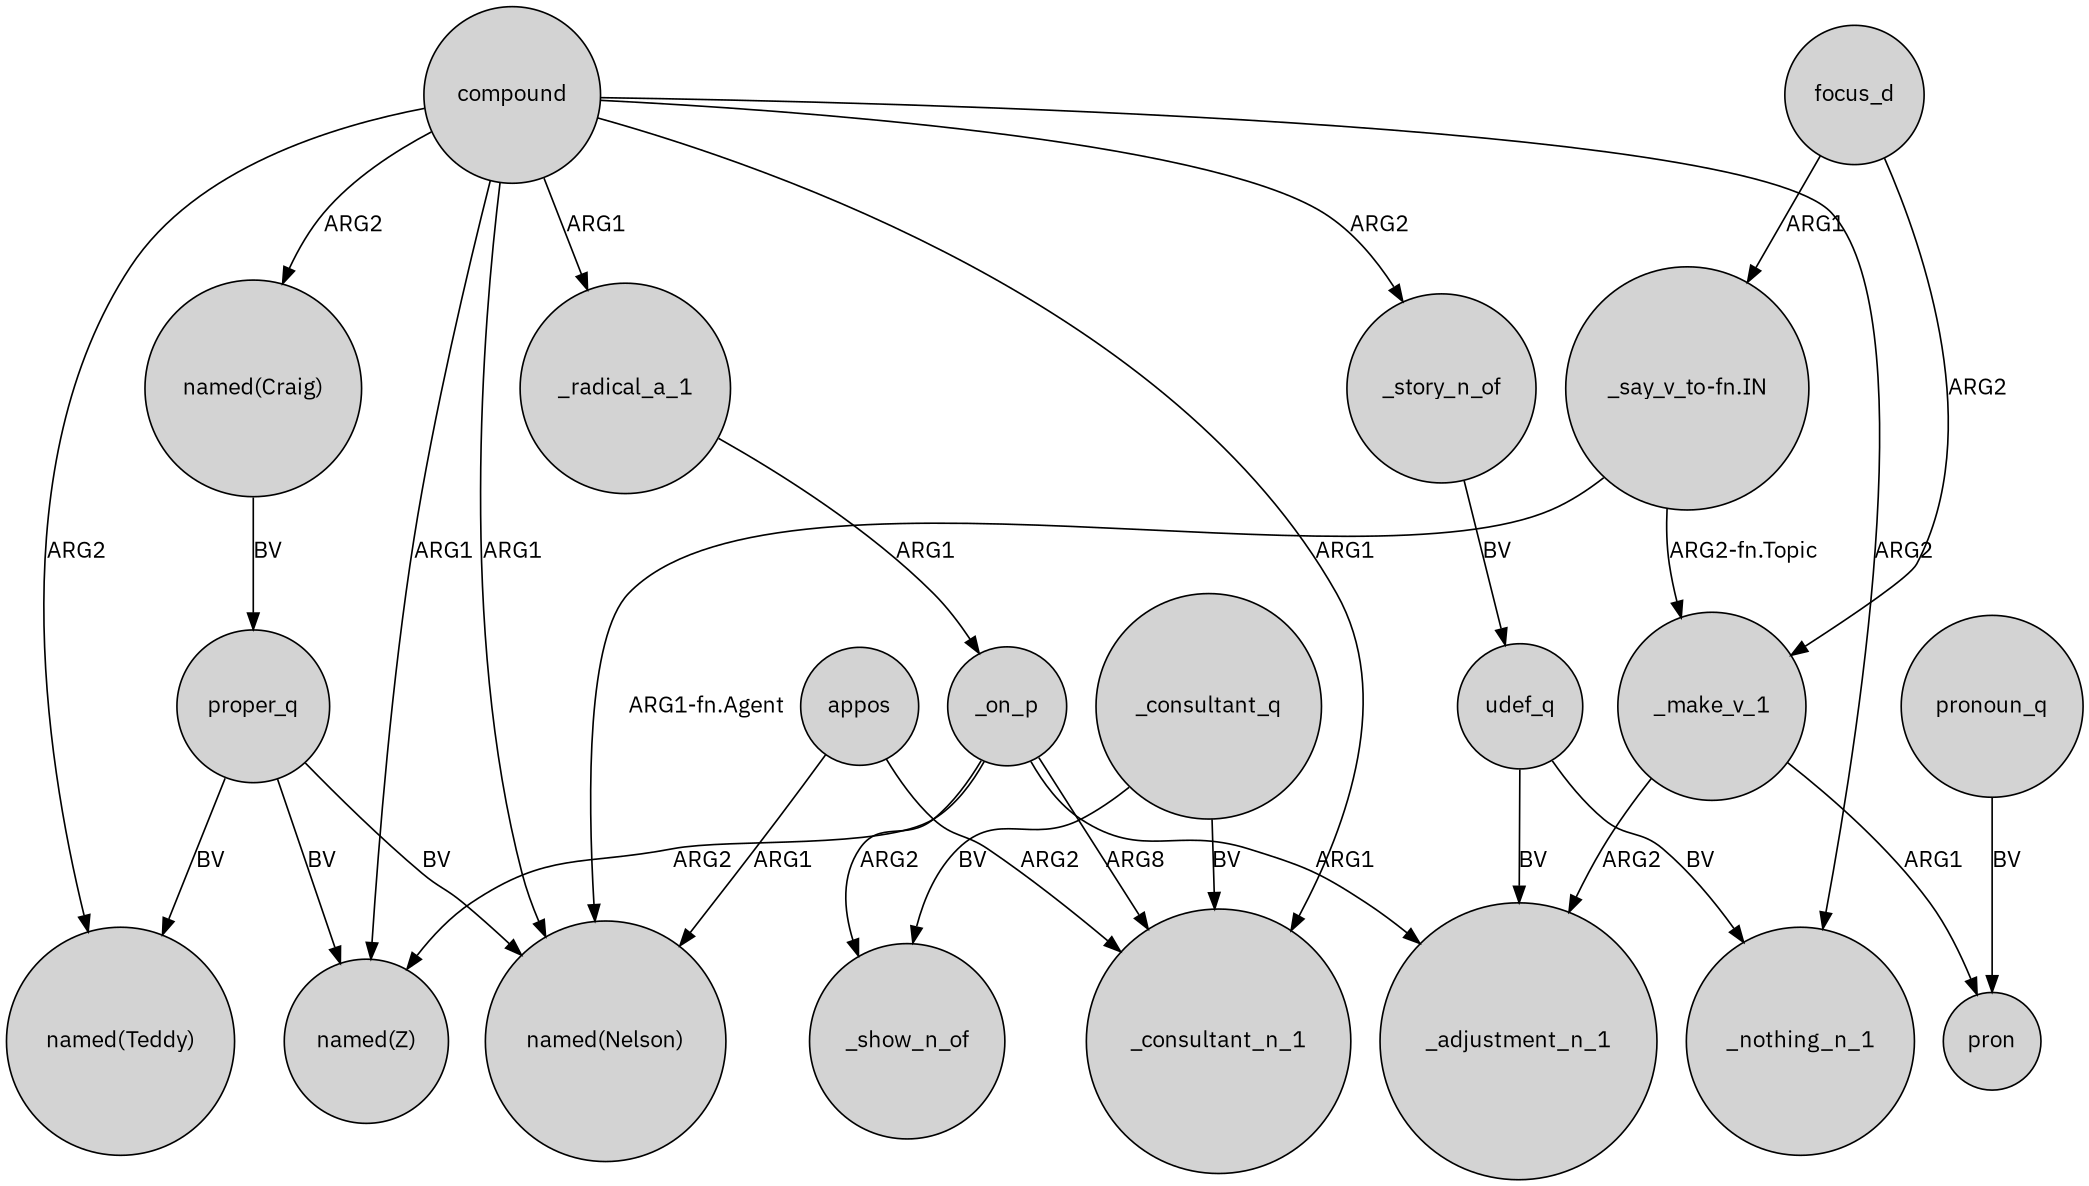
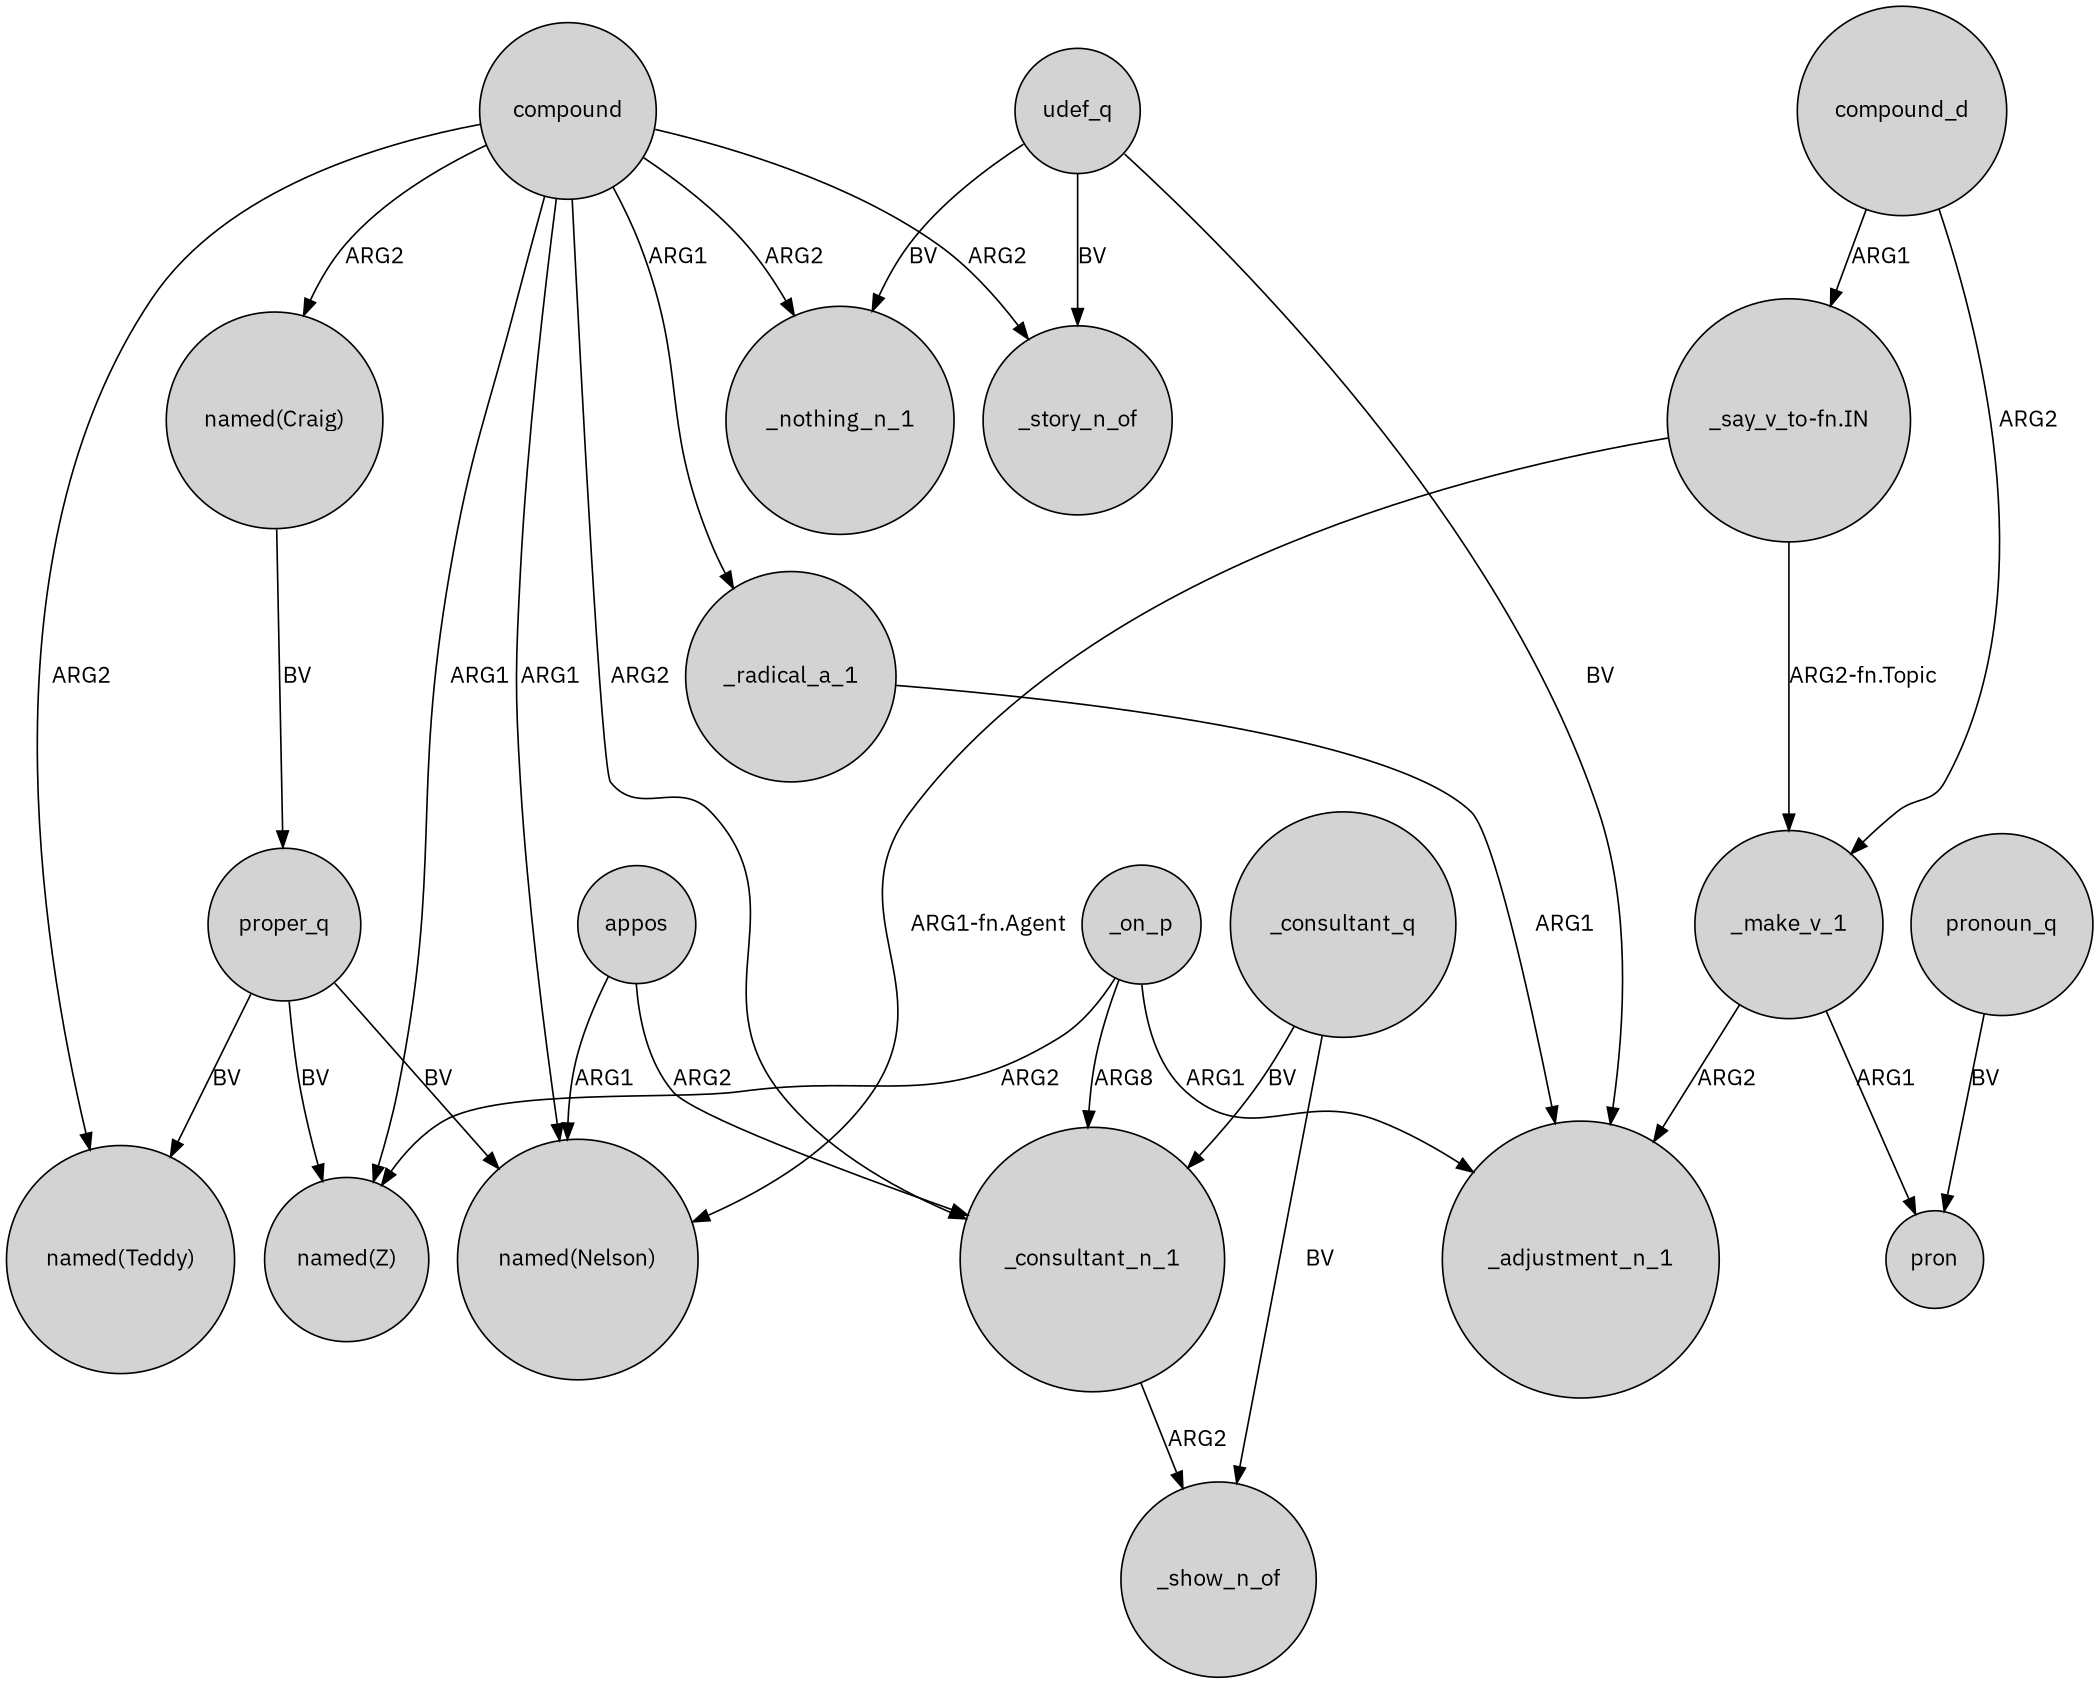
(1854, 95) -> (1902, 111)
(842, 517) -> (1341, 753)
(1346, 552) -> (641, 677)
(1483, 555) -> (1078, 241)
(860, 849) -> (1159, 1428)
